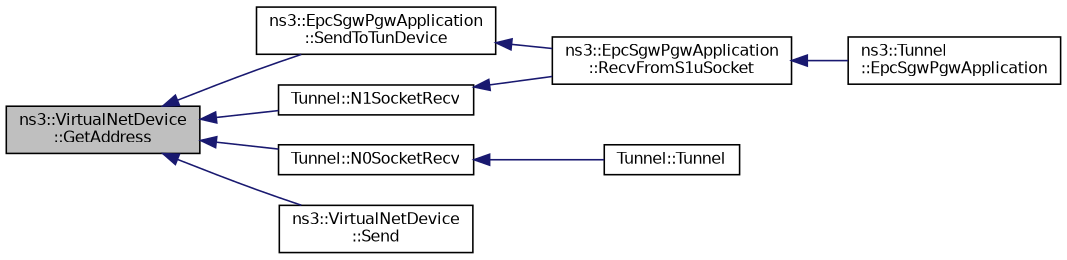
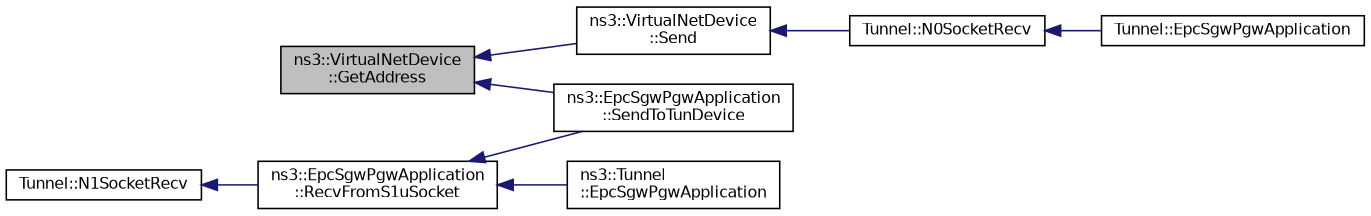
(532, 46) -> (533, 144)
(248, 114) -> none
(248, 146) -> (818, 31)
(672, 160) -> (1233, 31)
